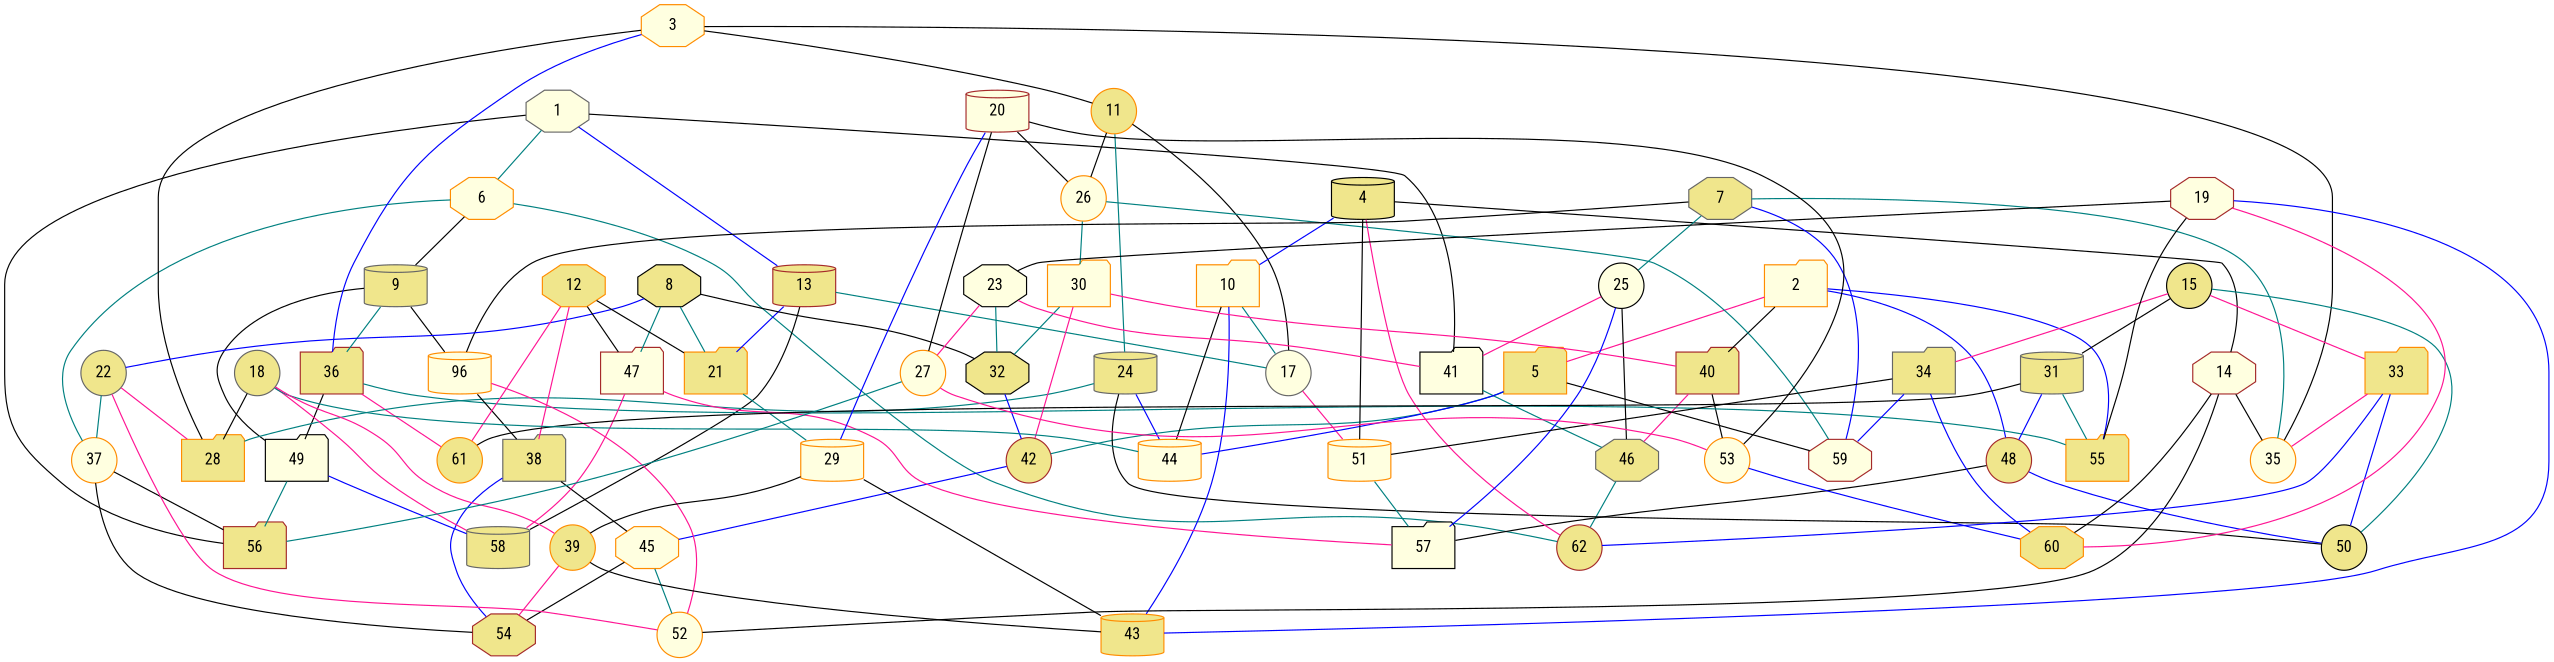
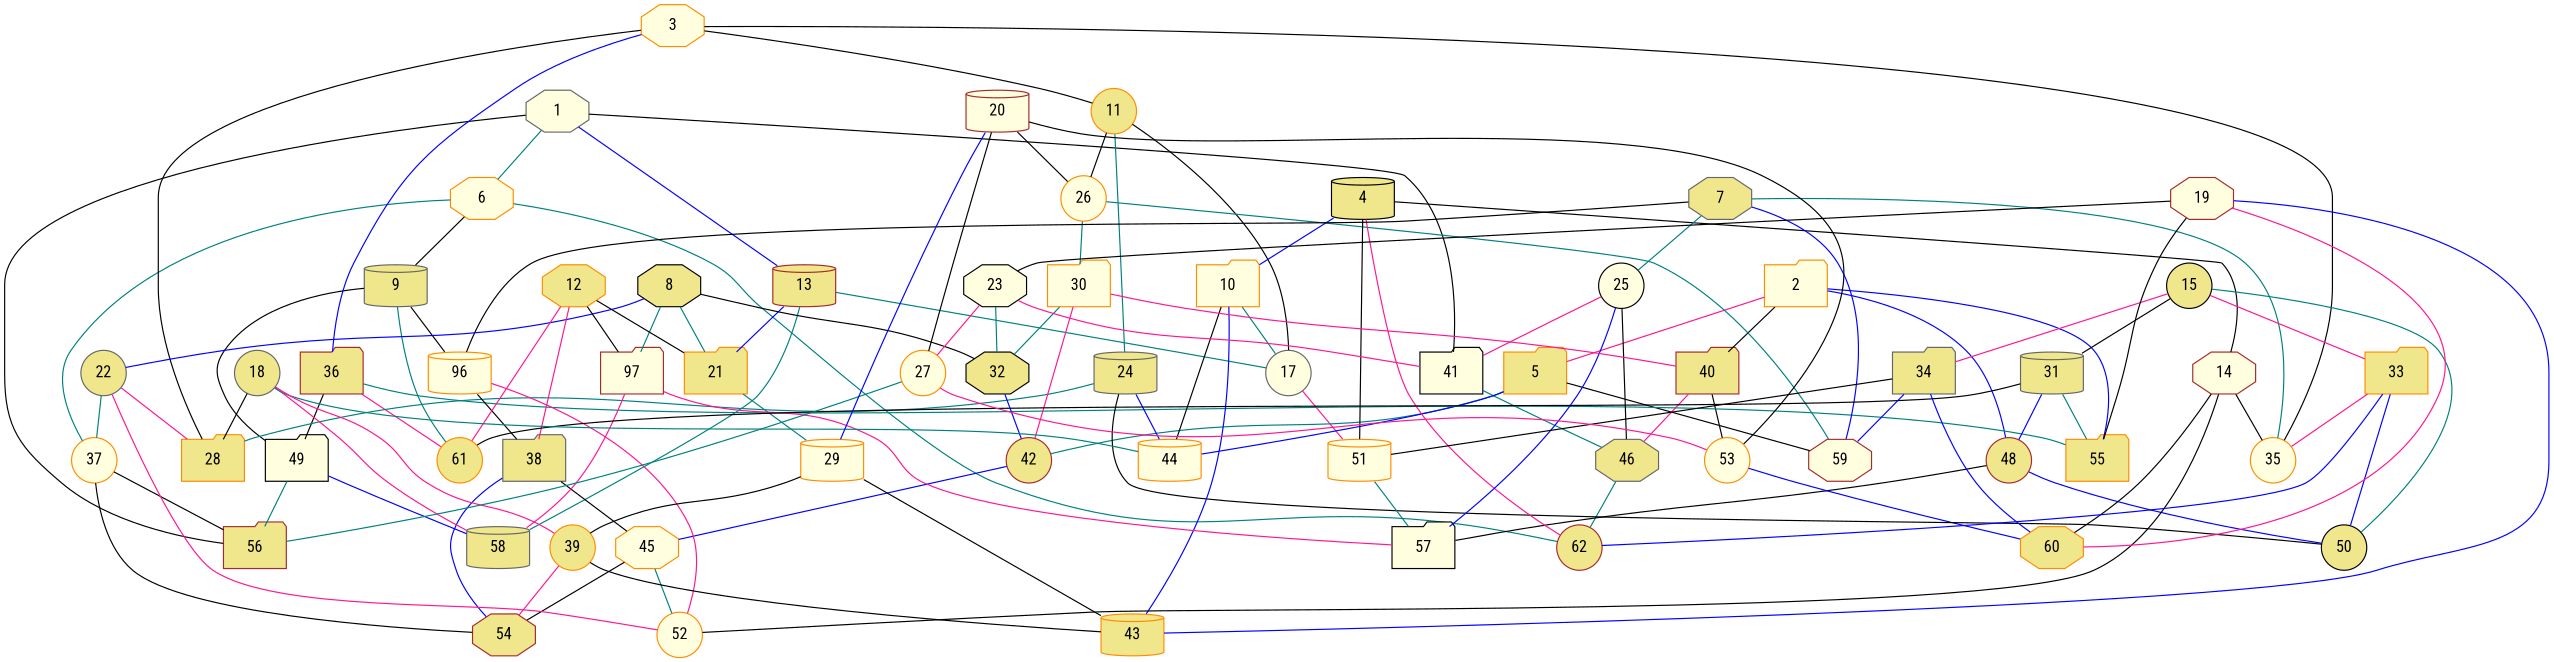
(364, 329) -> (412, 378)
(632, 373) -> (632, 373)
(689, 441) -> (689, 441)
